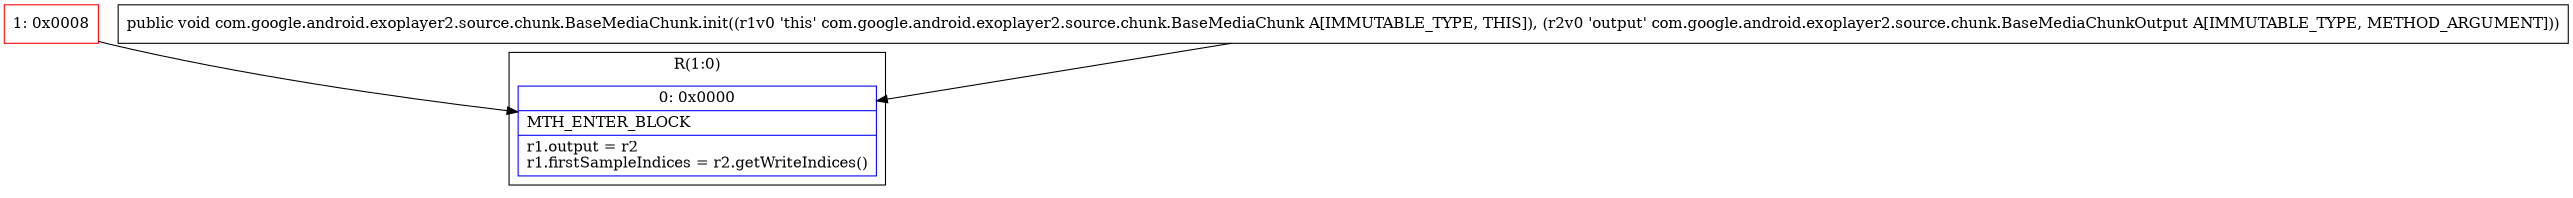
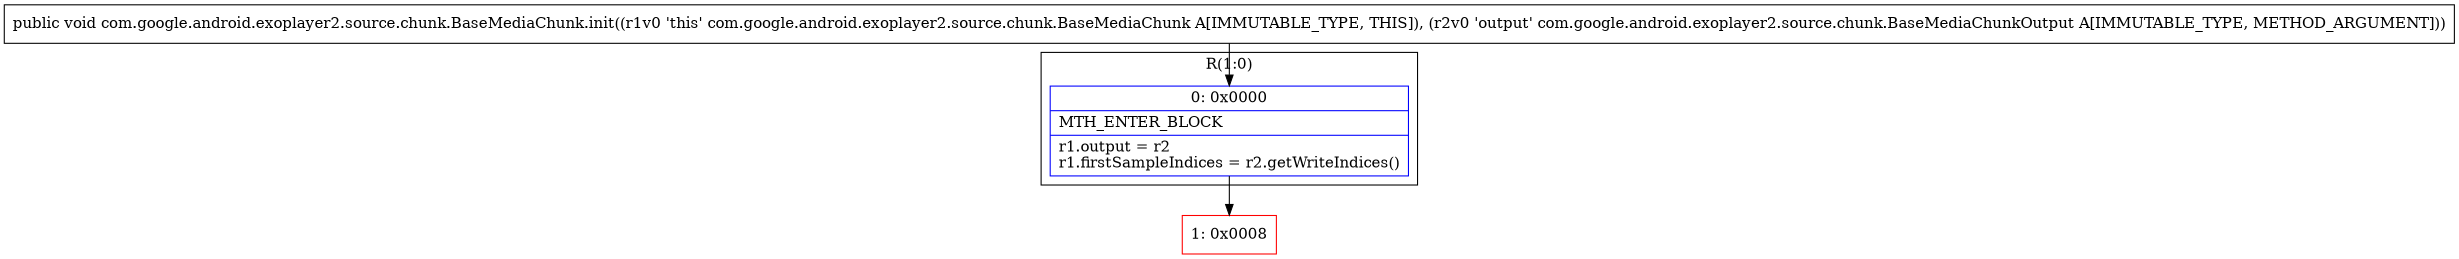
(302, 82) -> (1229, 192)
